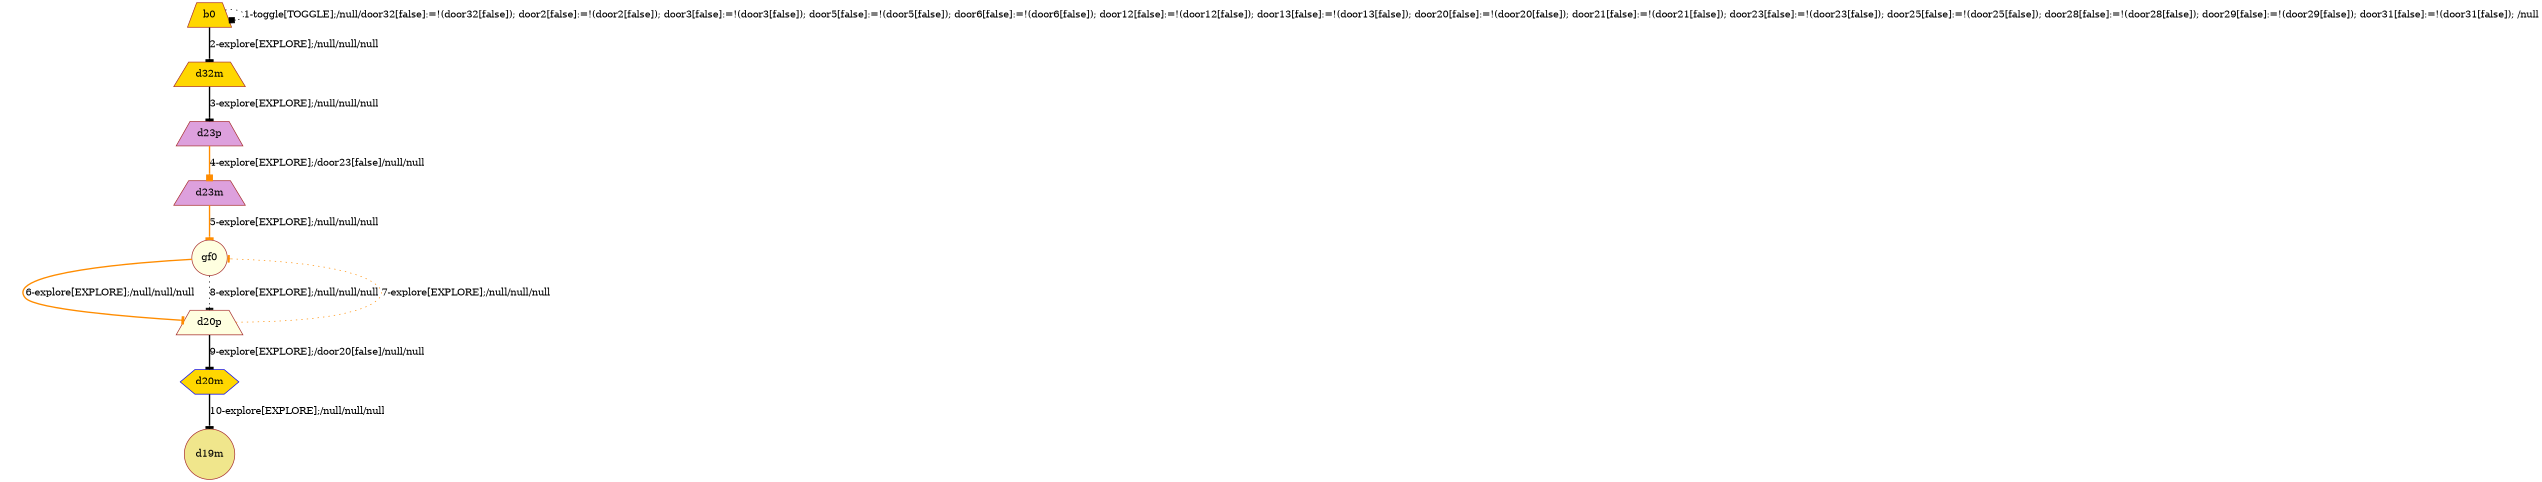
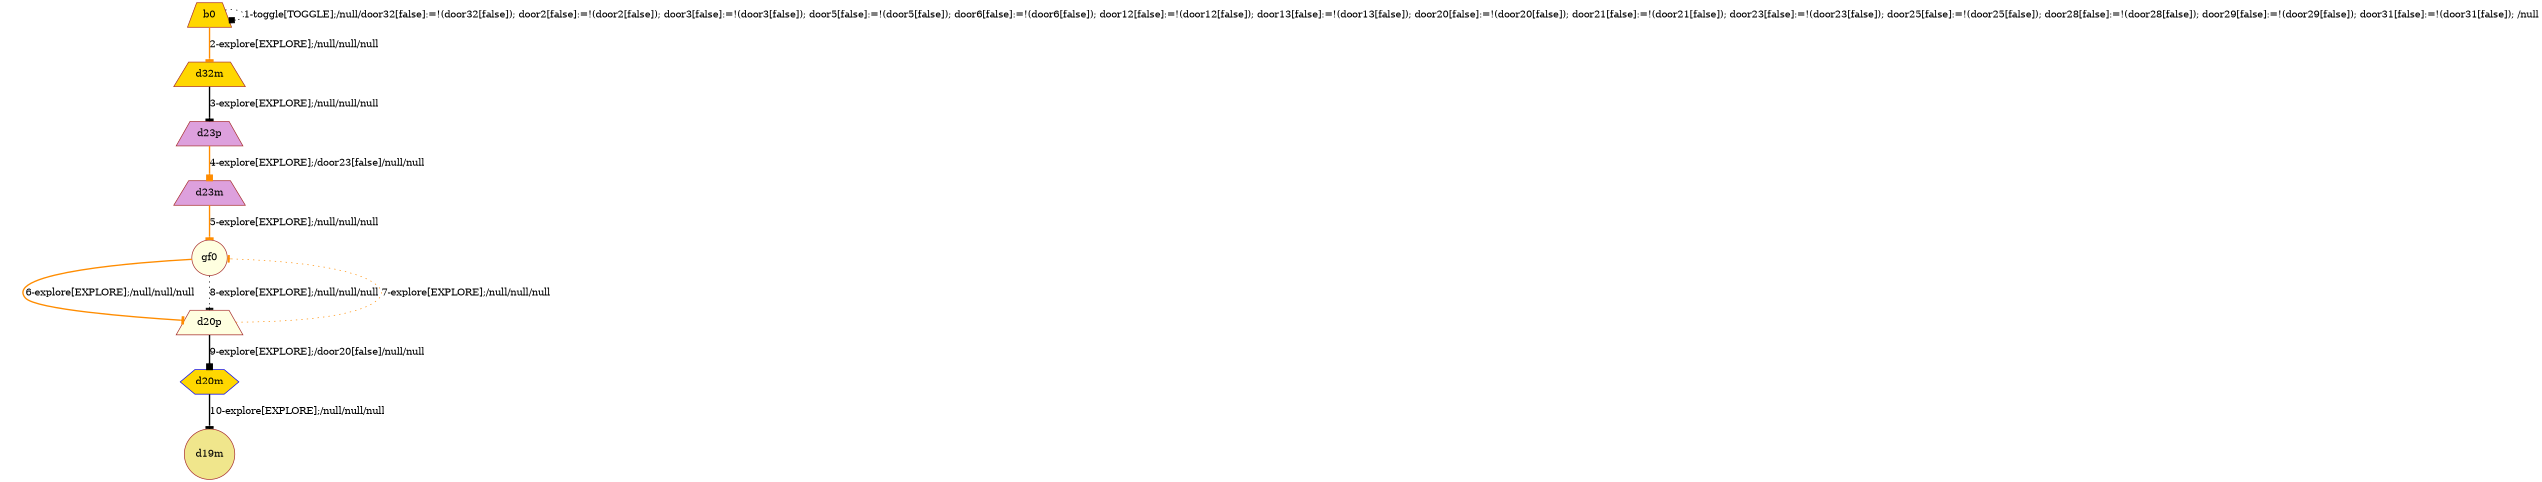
(210, 43) -> (210, 43)
(210, 351) -> (210, 351)
